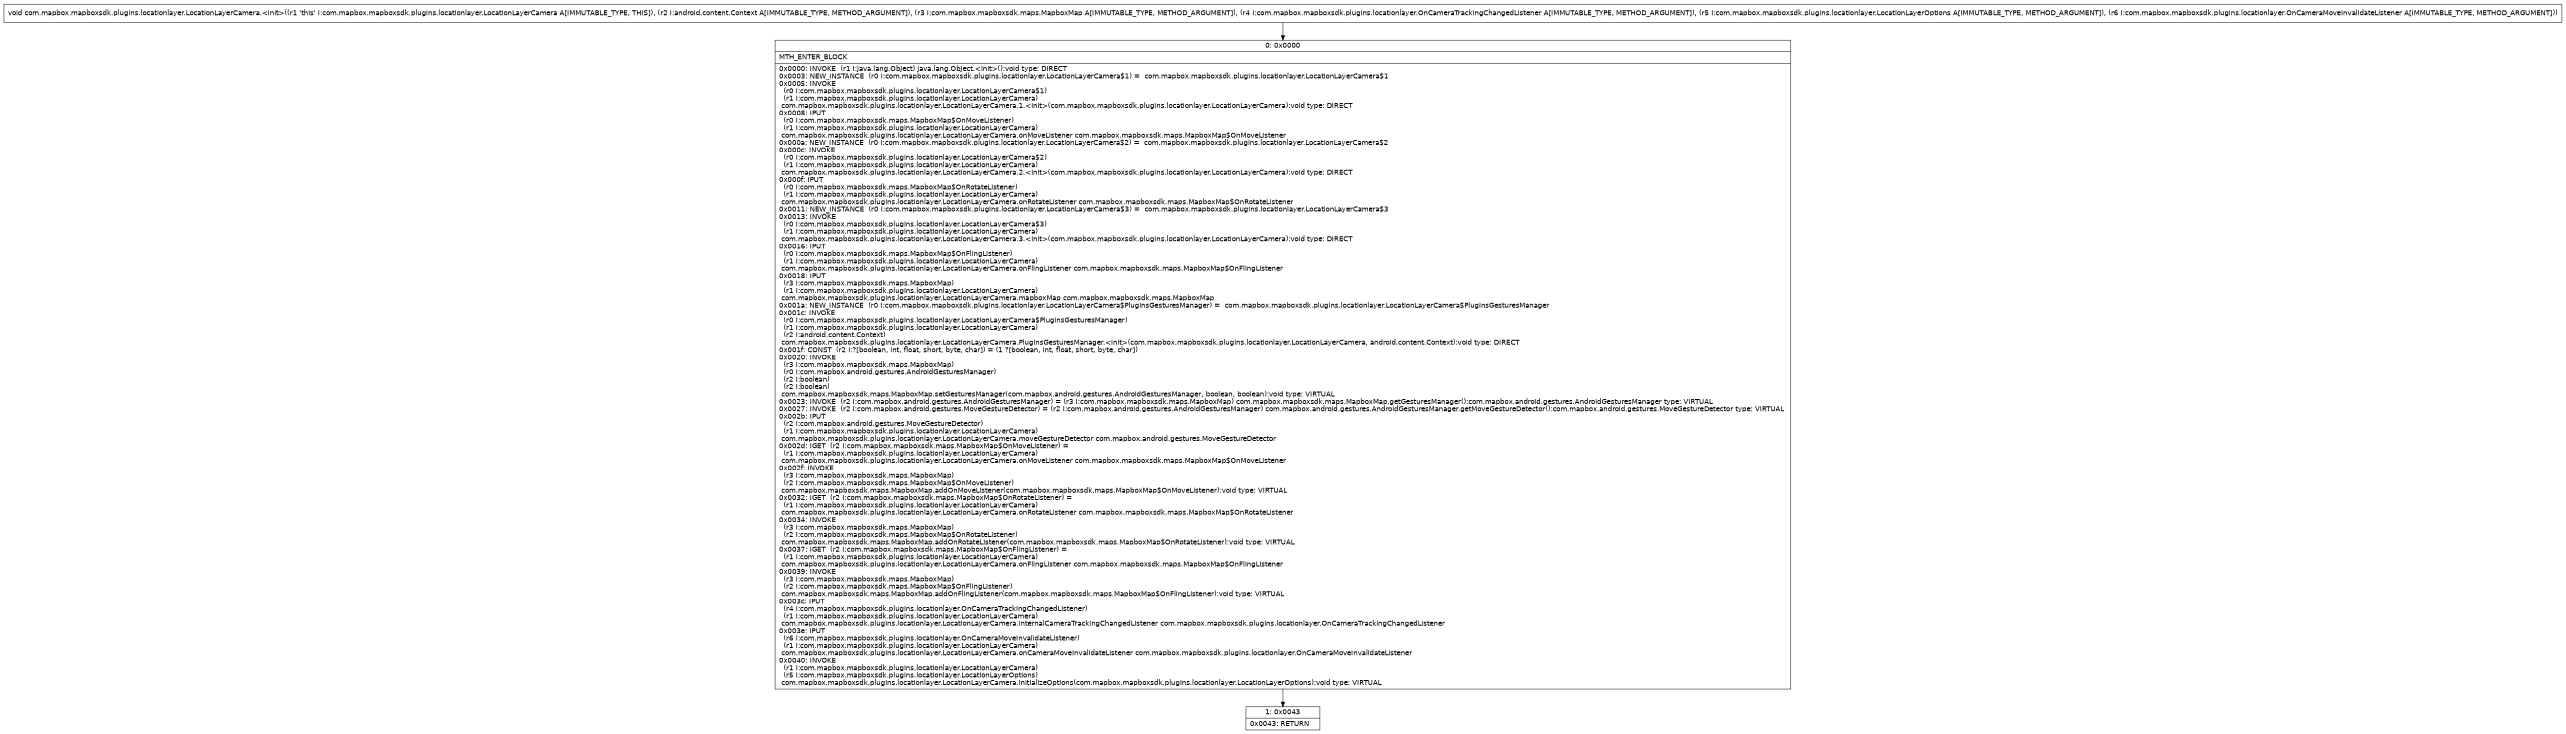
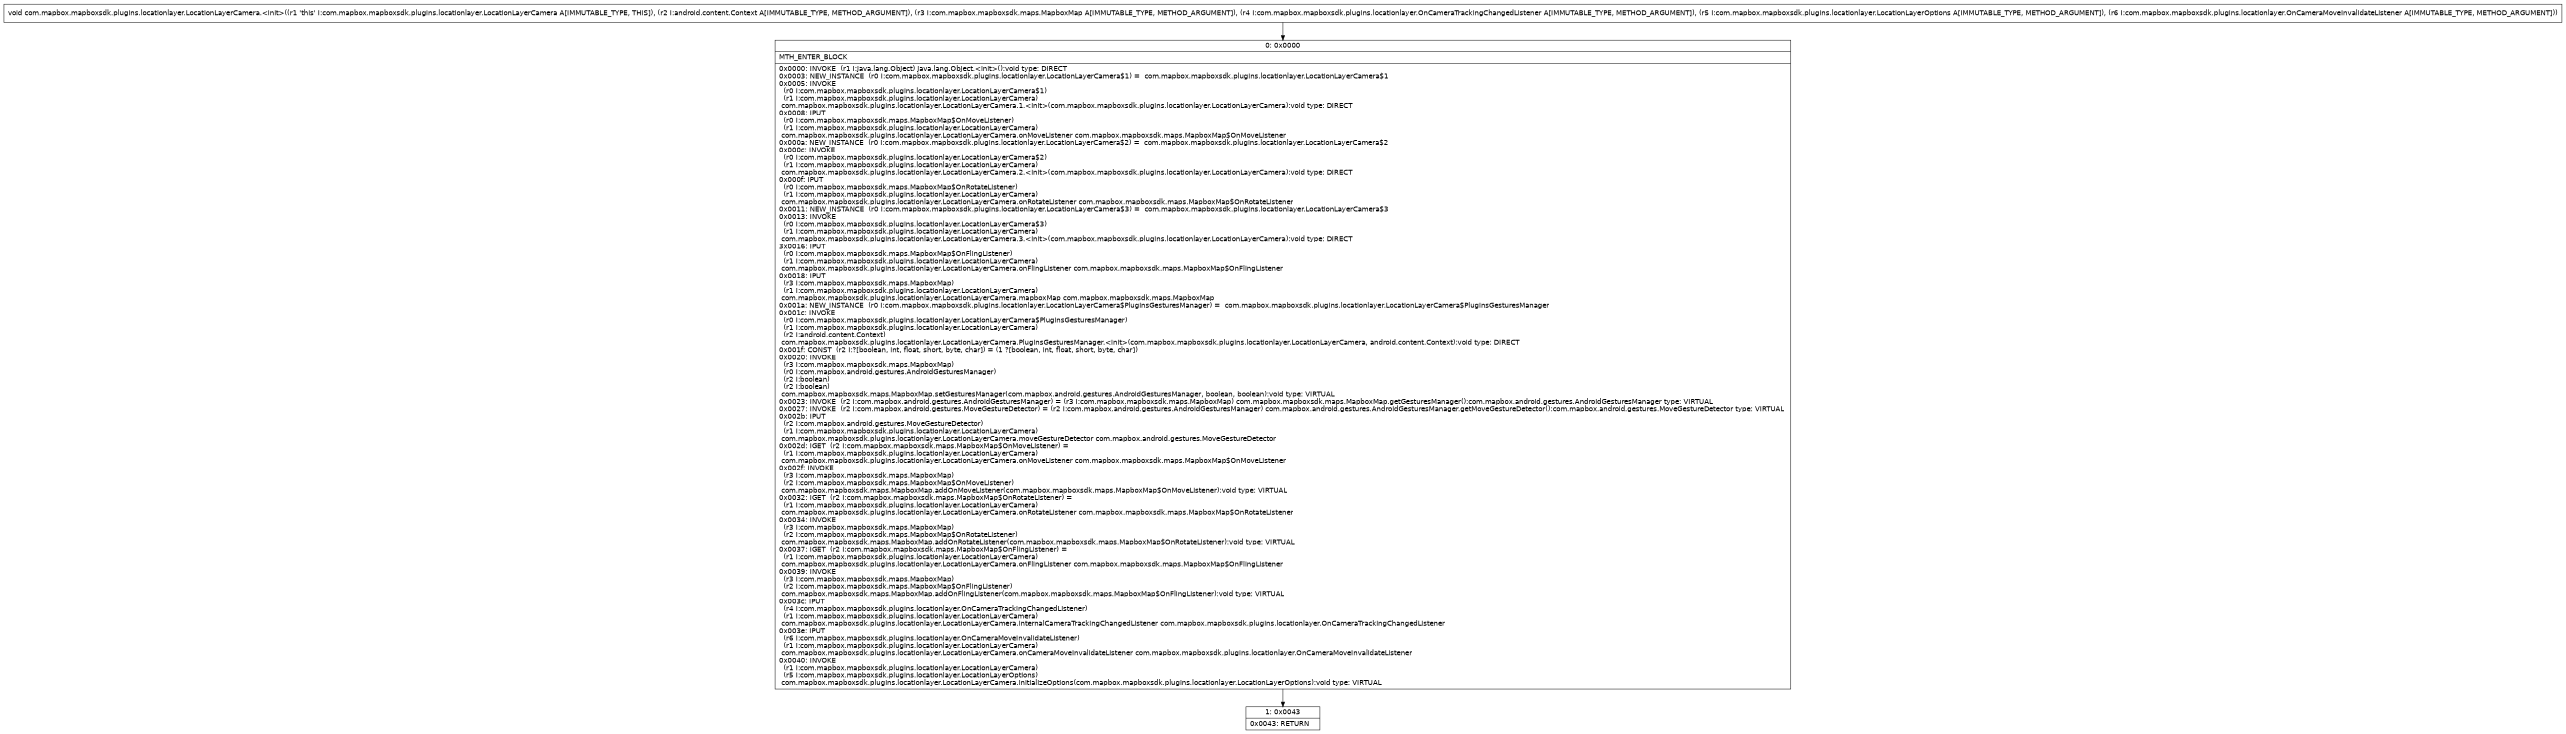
(804, 247) -> (804, 247)
